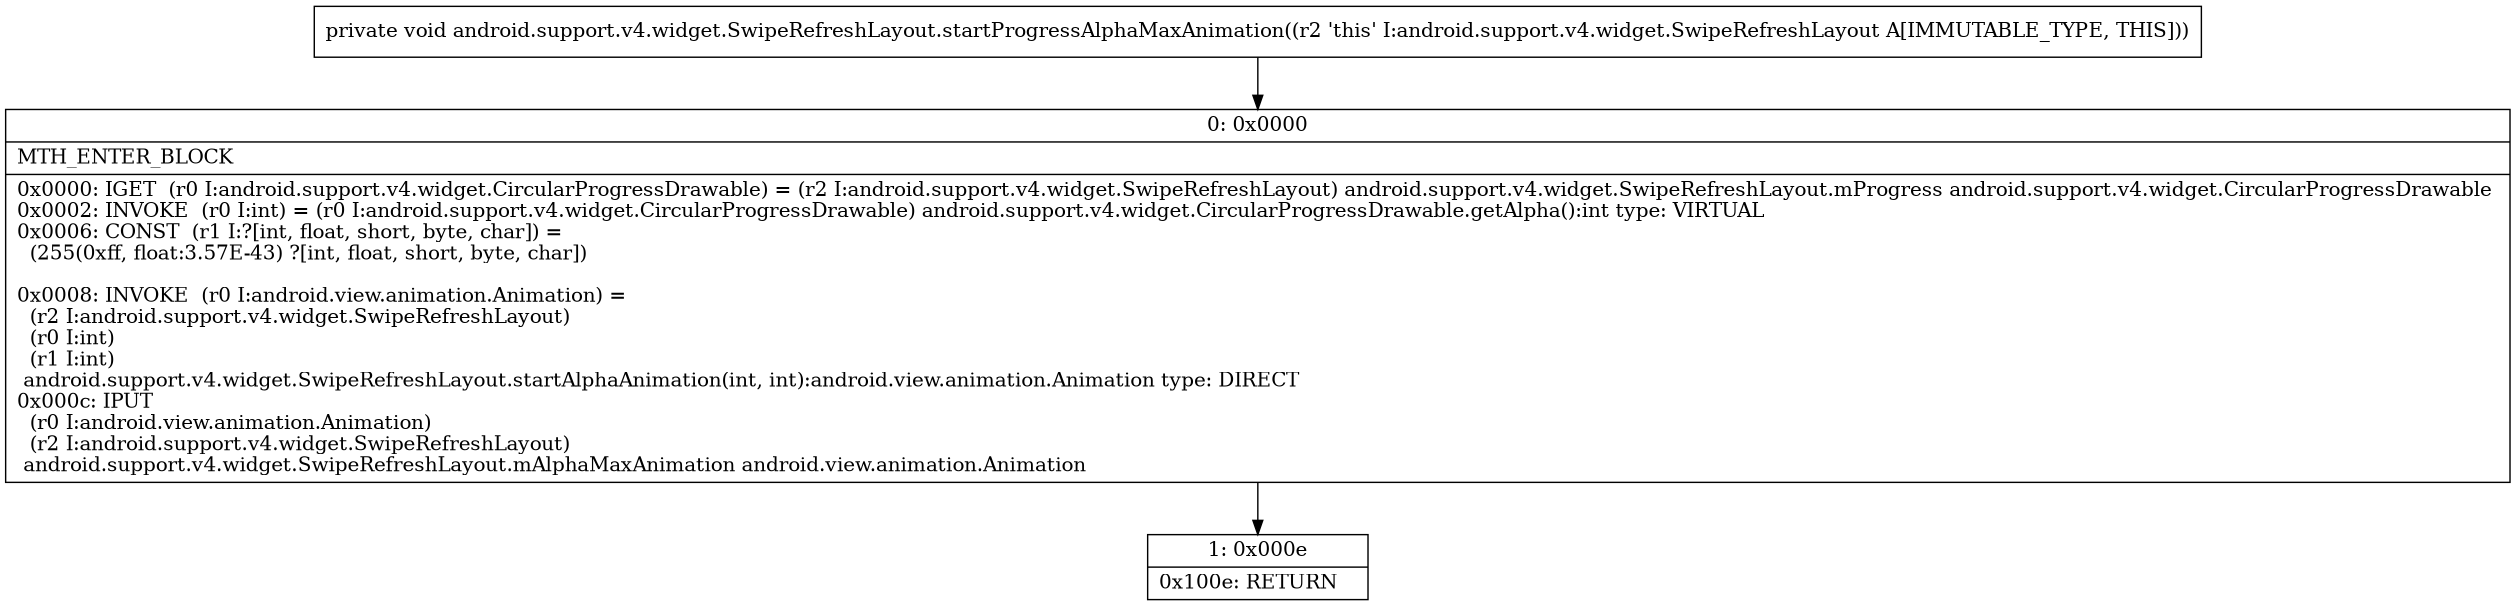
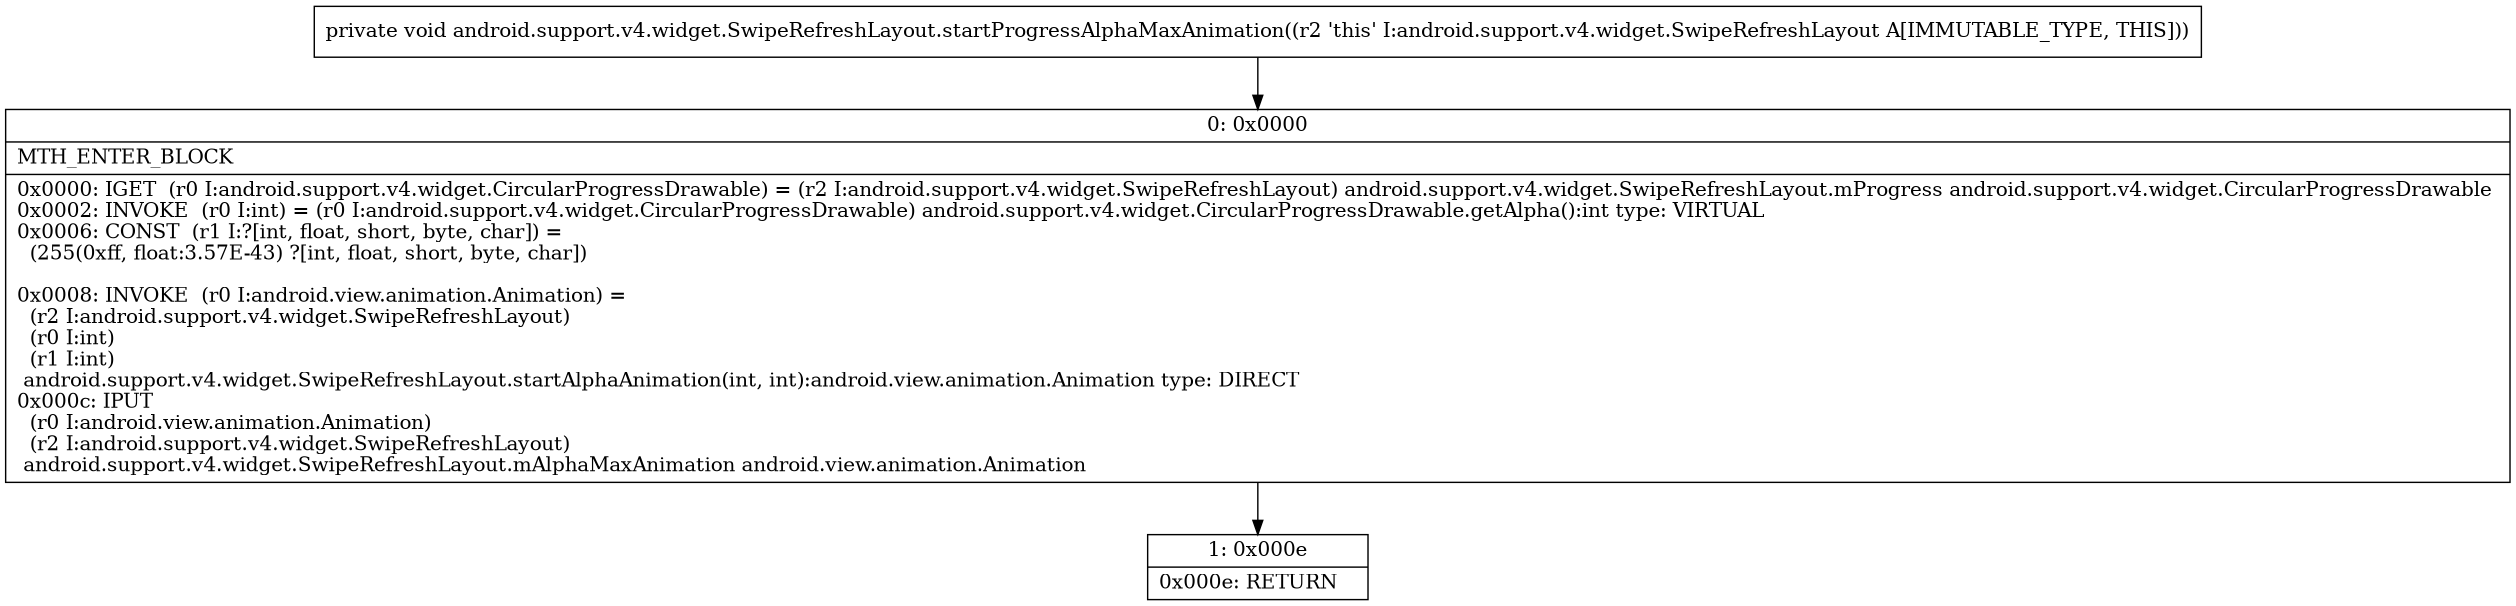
(1258, 583) -> (1258, 583)
